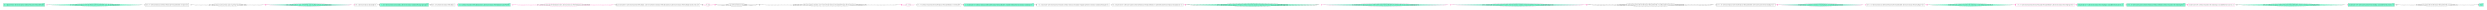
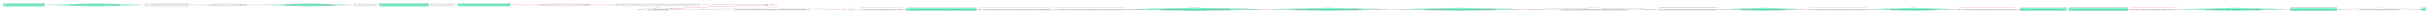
(714, 5) -> (718, 7)
